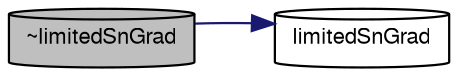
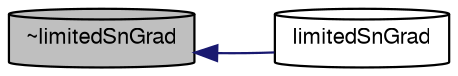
(223, 23) -> (246, 53)
